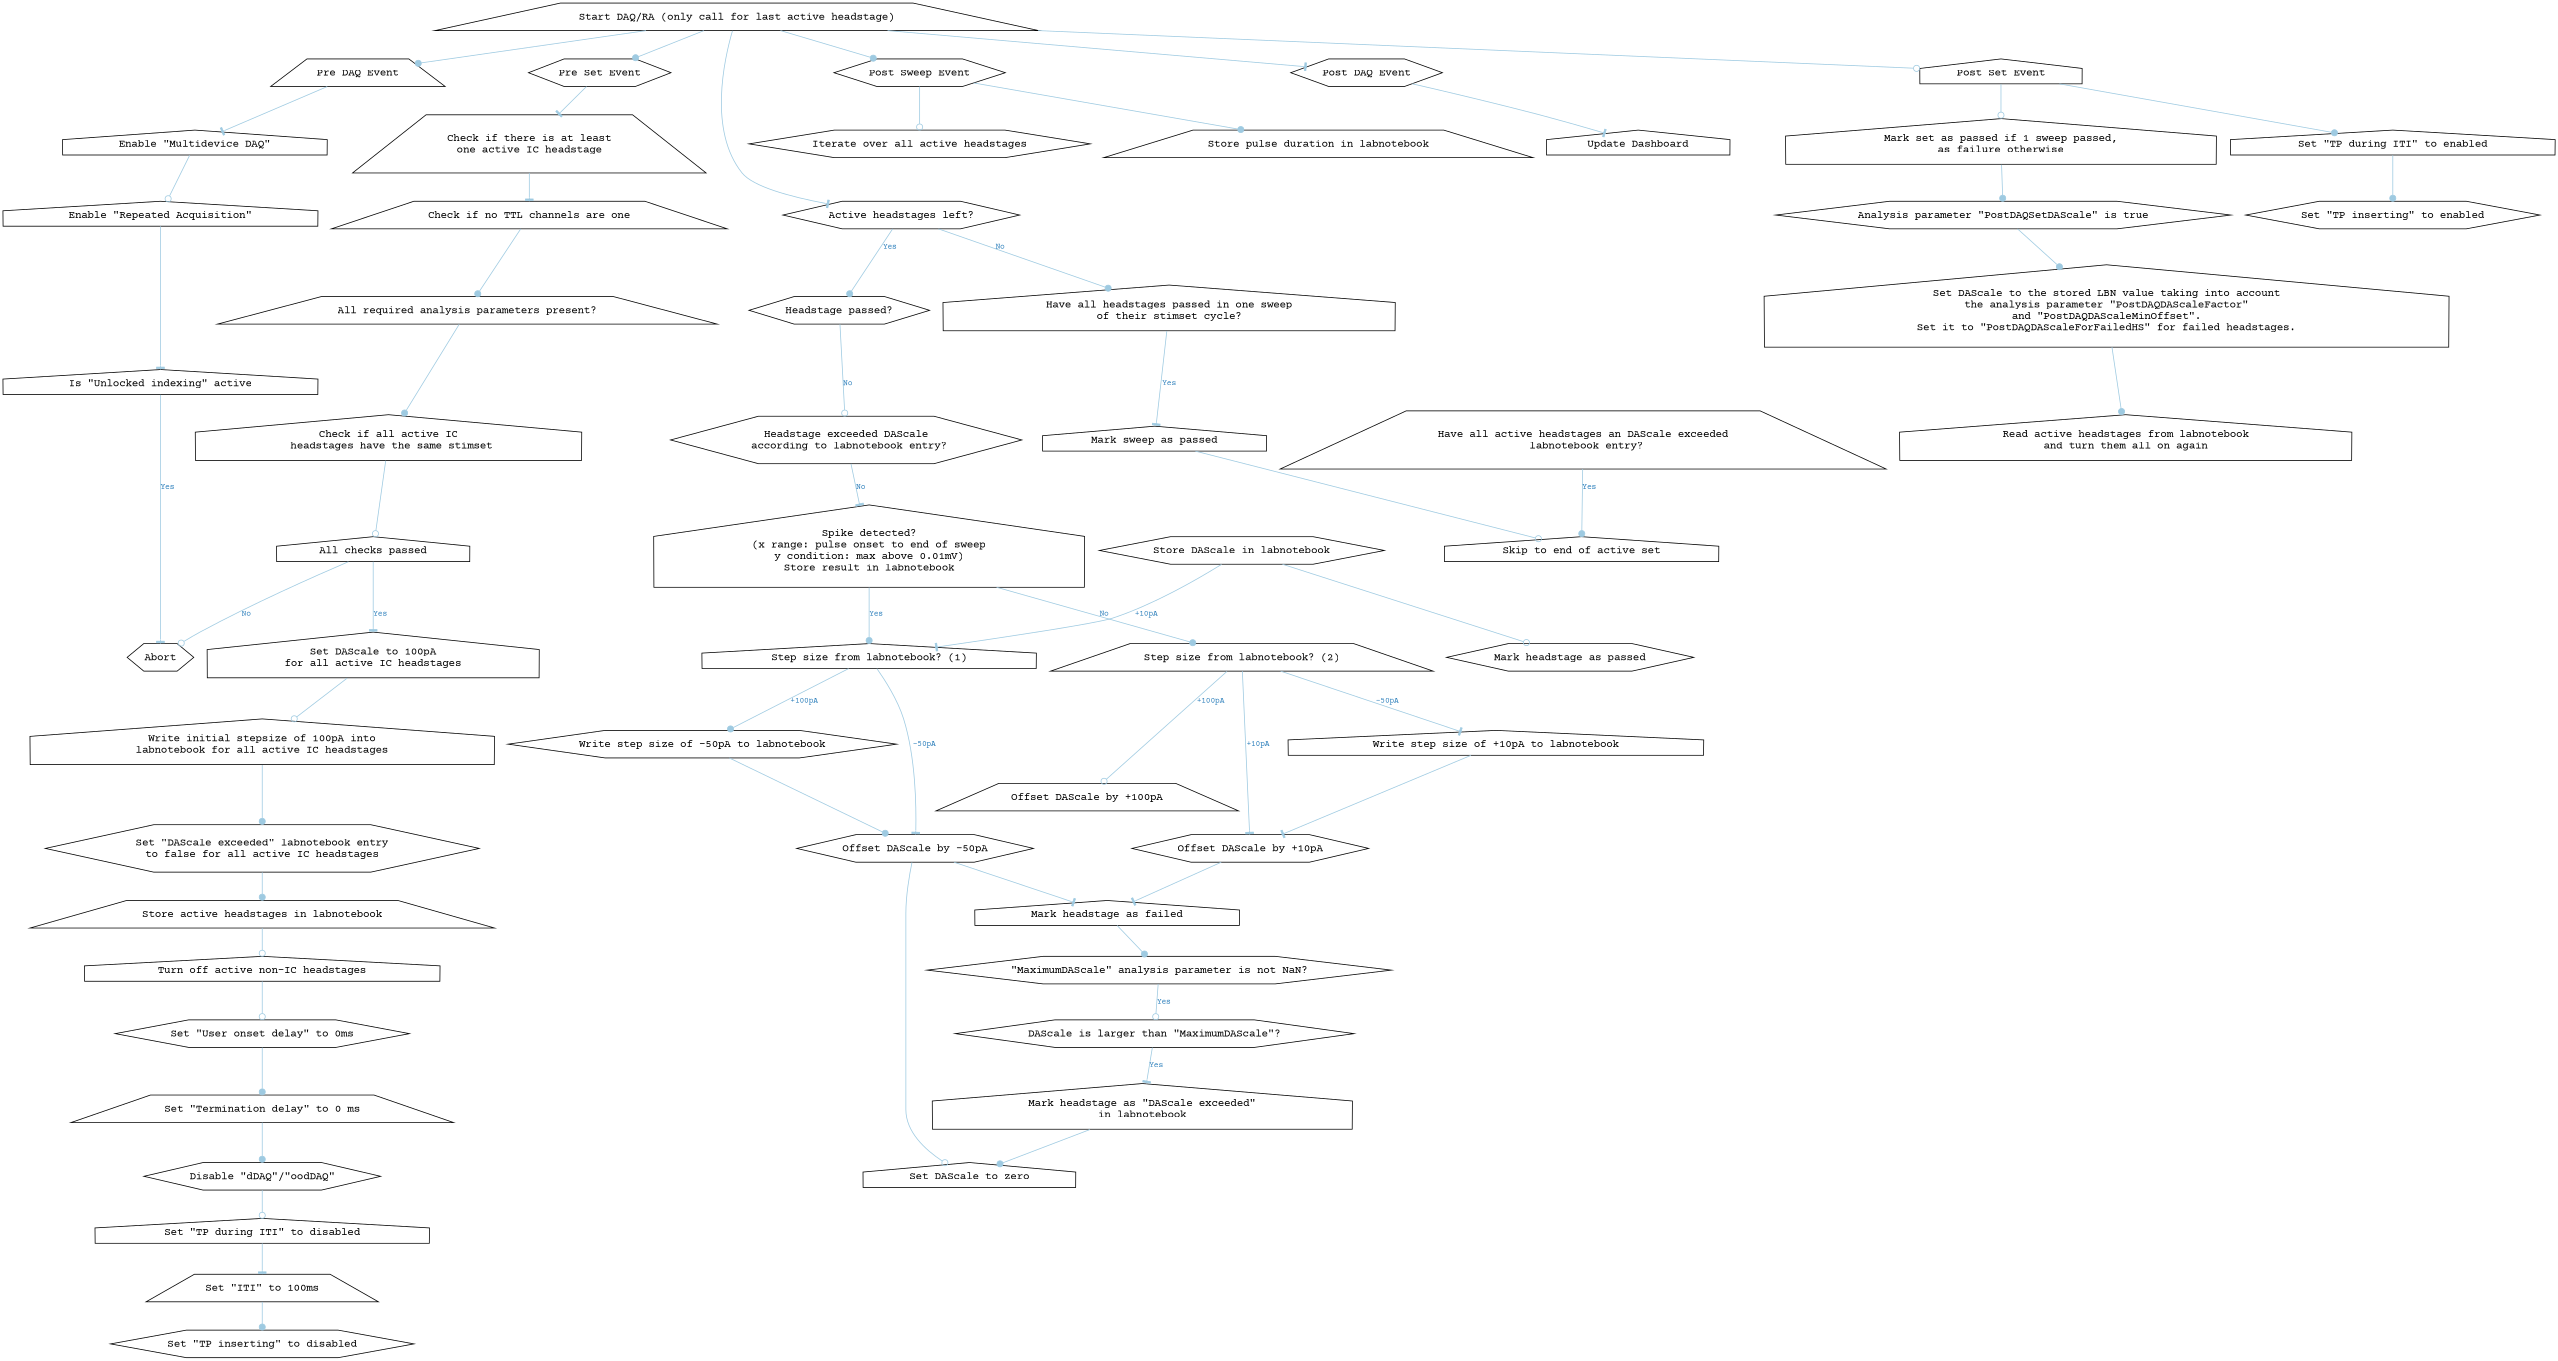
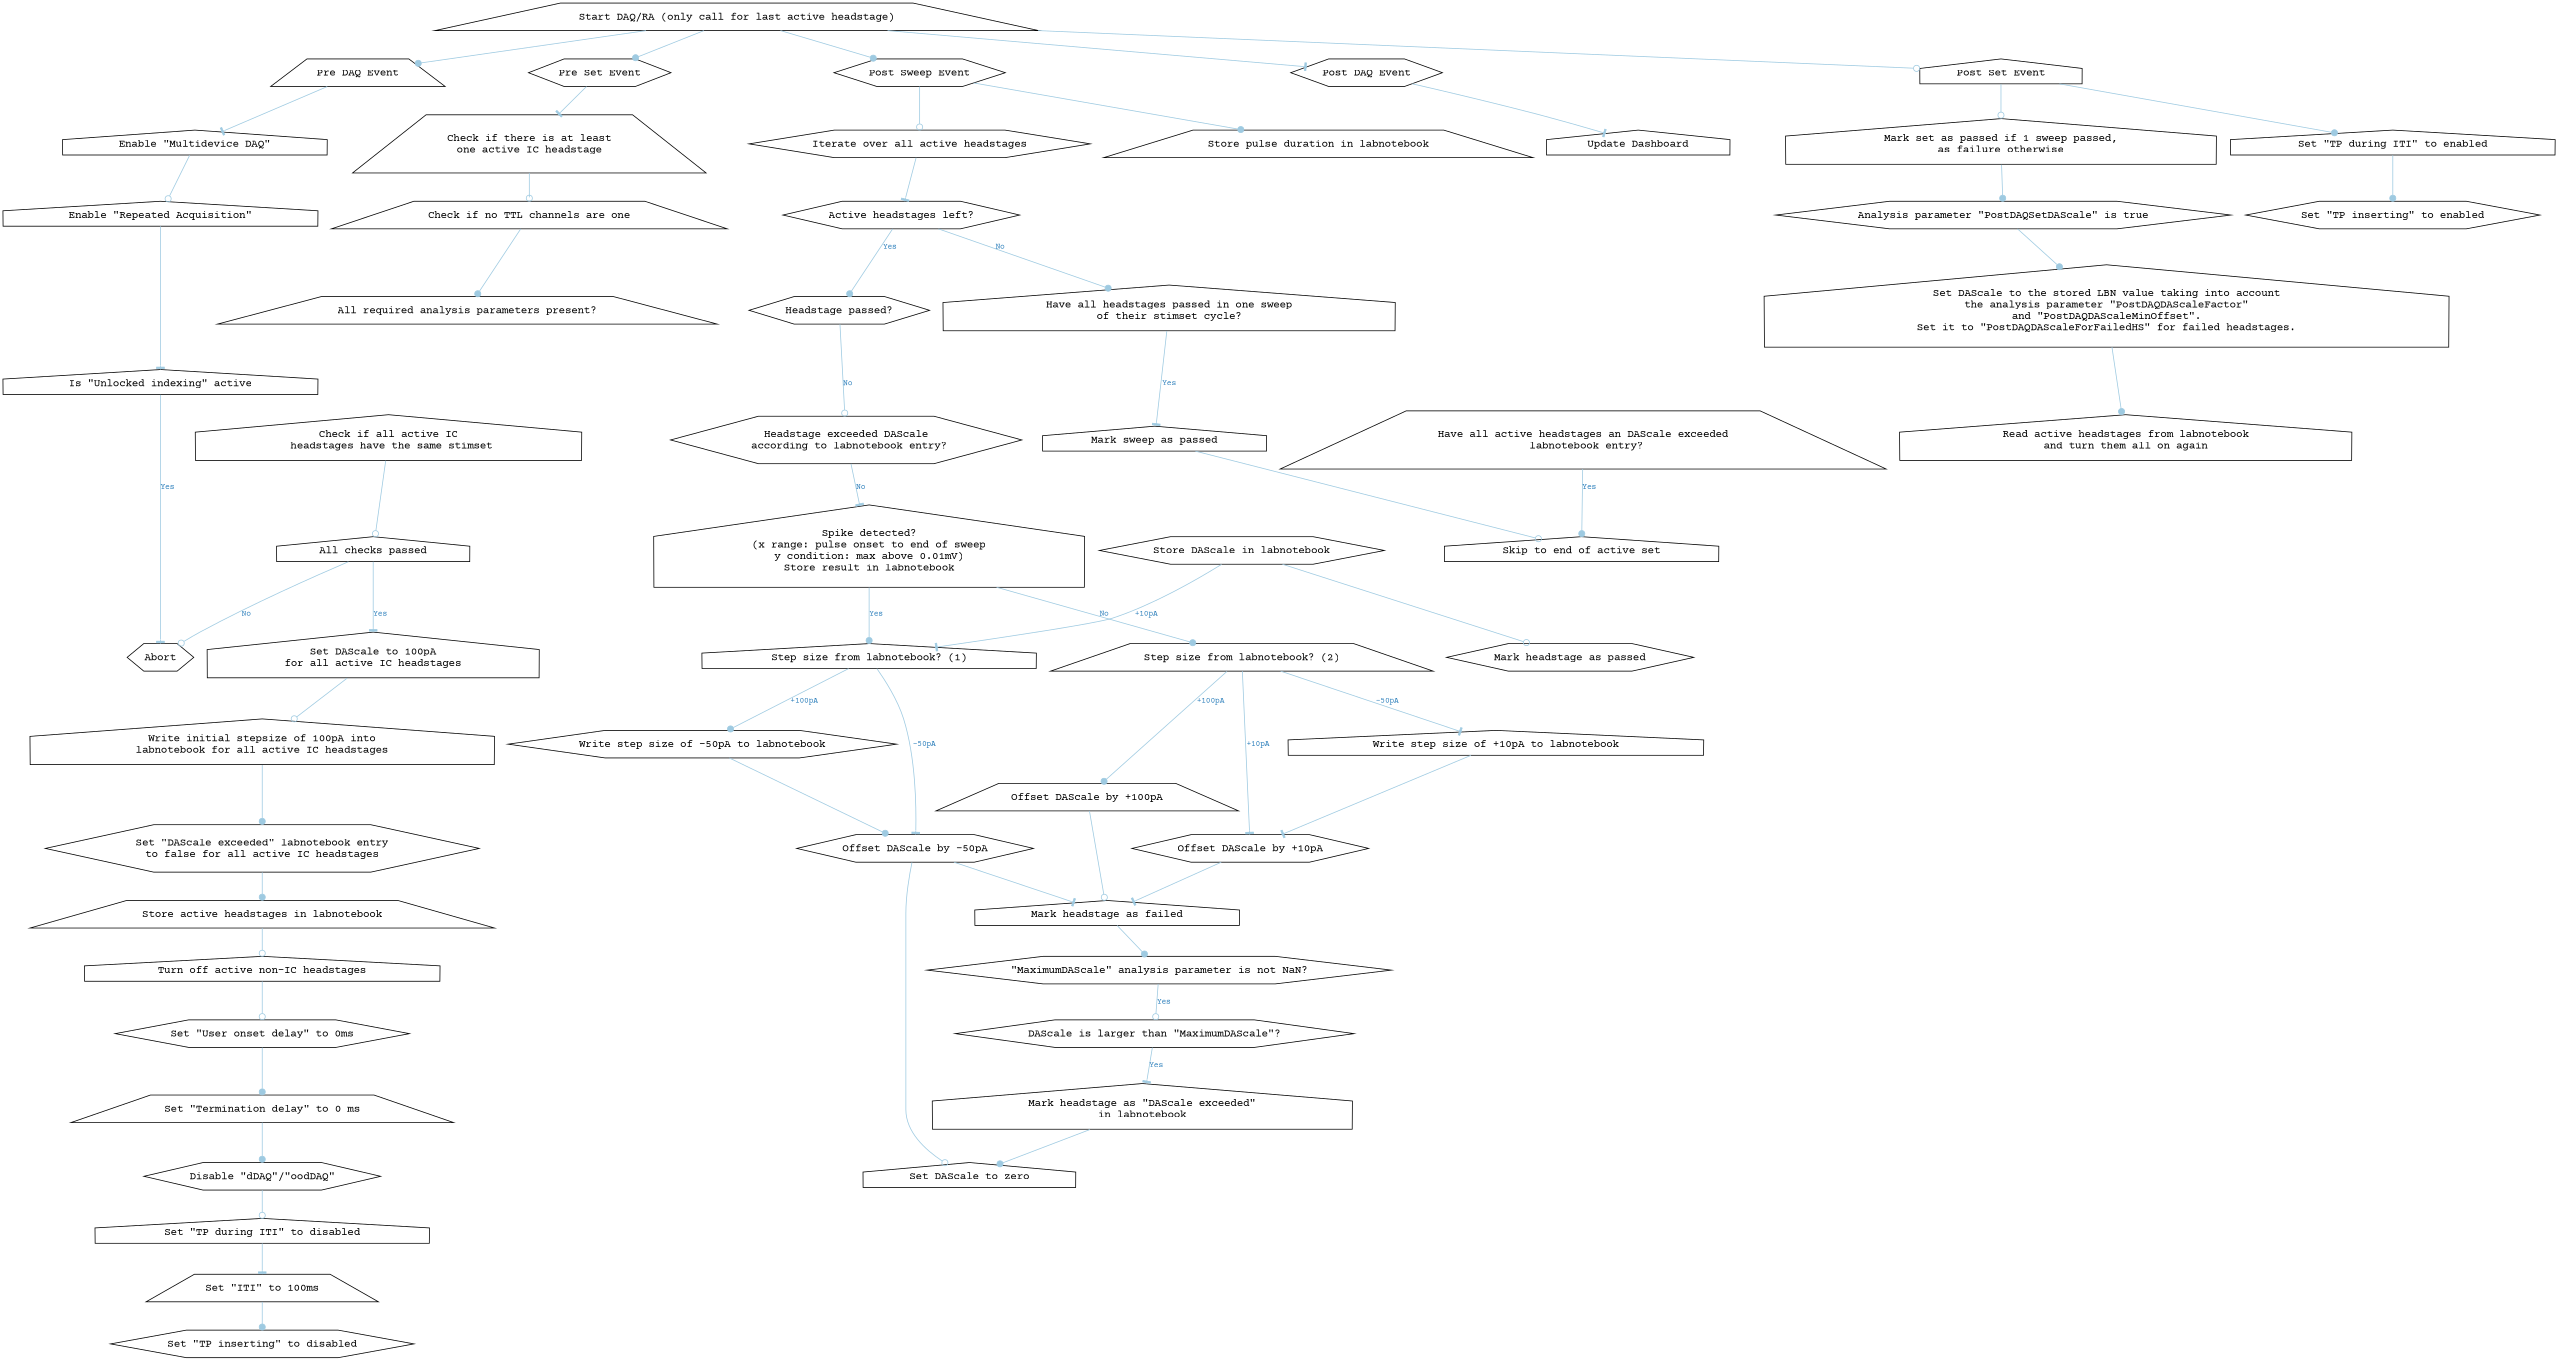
(729, 148) -> (911, 178)
(529, 185) -> (529, 185)
(433, 367) -> none
(1167, 725) -> (1167, 725)
none -> (1097, 853)
